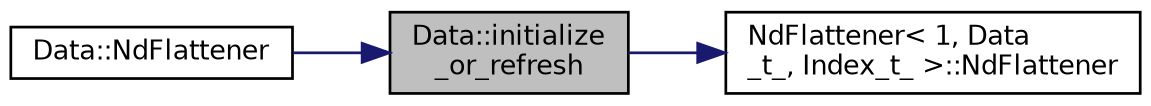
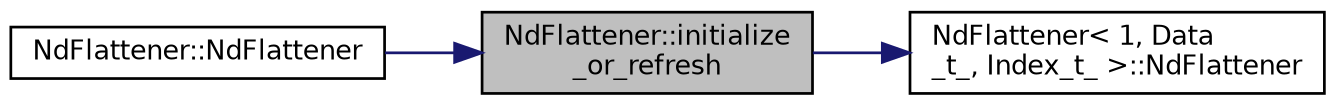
(152, 53) -> (198, 53)
(509, 53) -> (647, 53)
